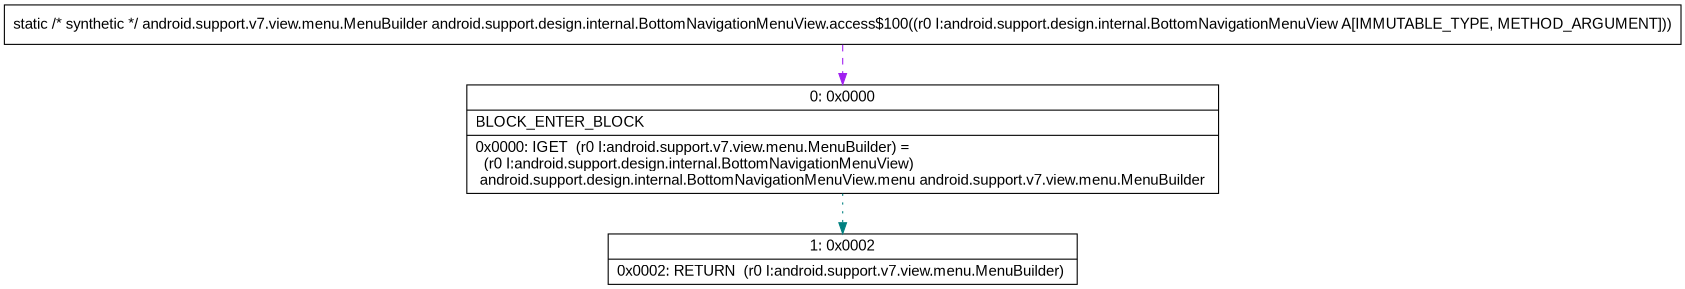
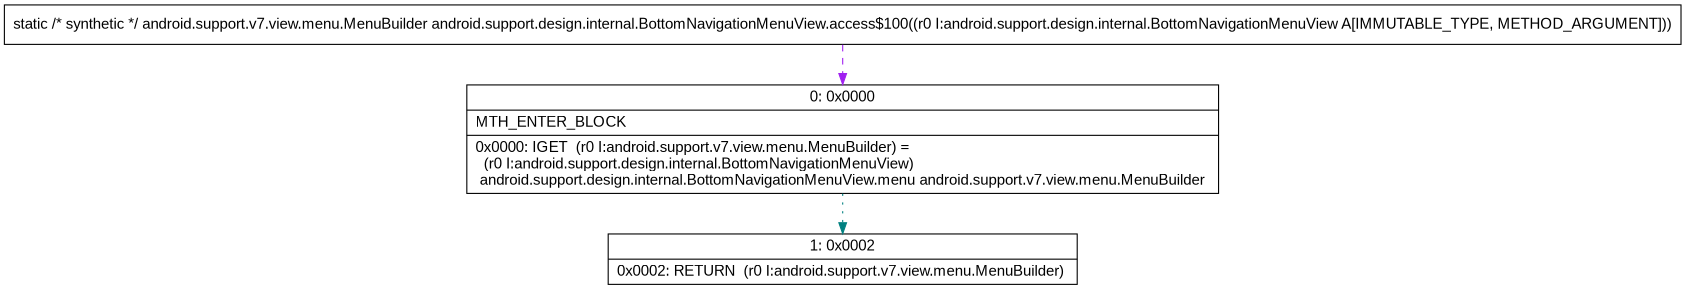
(560, 122) -> (551, 122)
